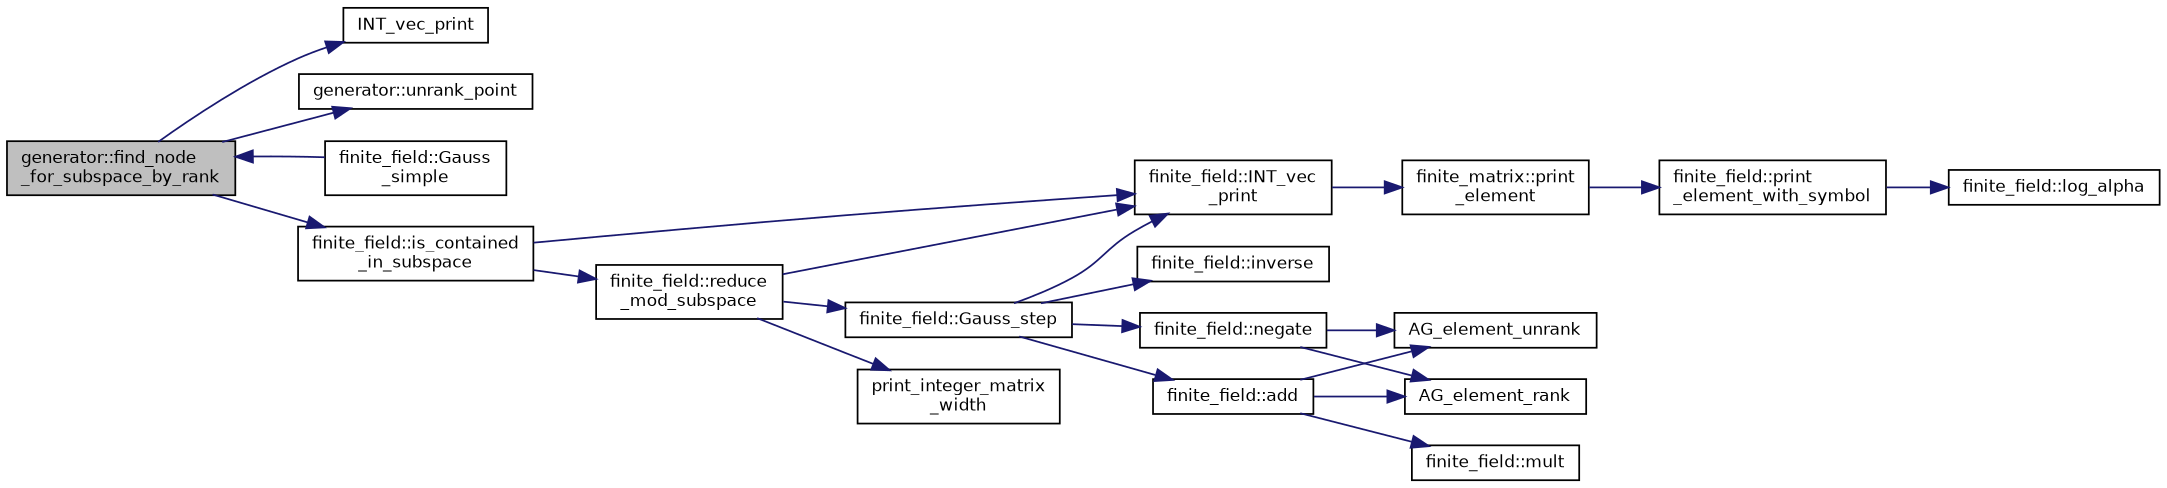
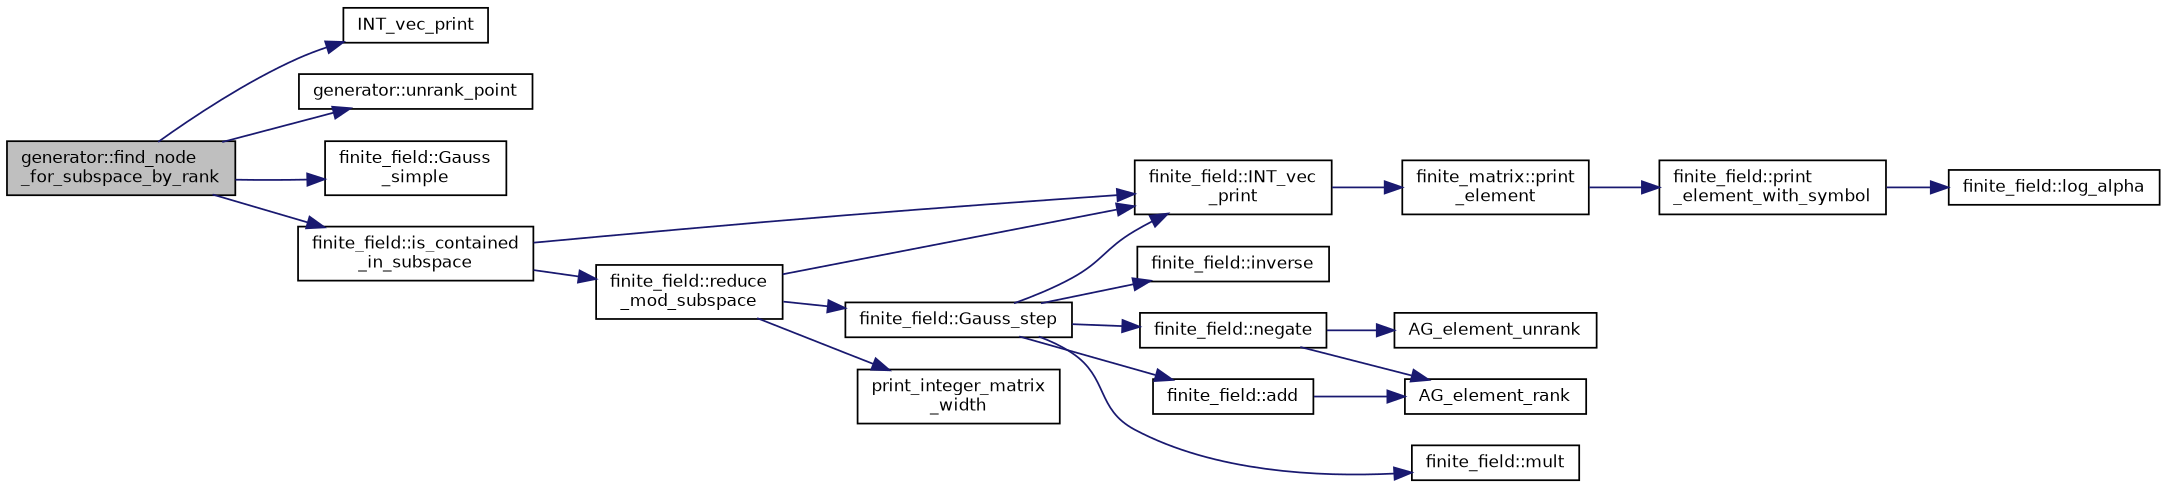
(289, 157) -> (271, 180)
(1342, 369) -> none
(1356, 428) -> (1194, 453)
